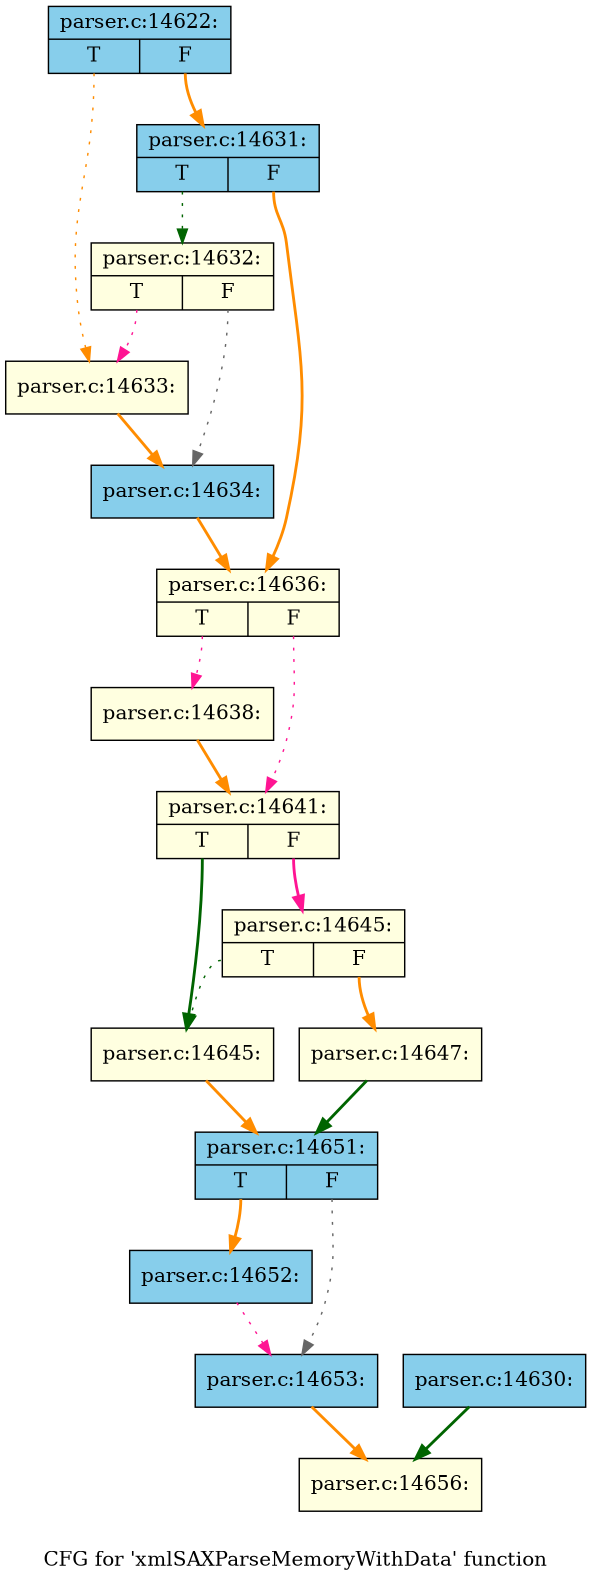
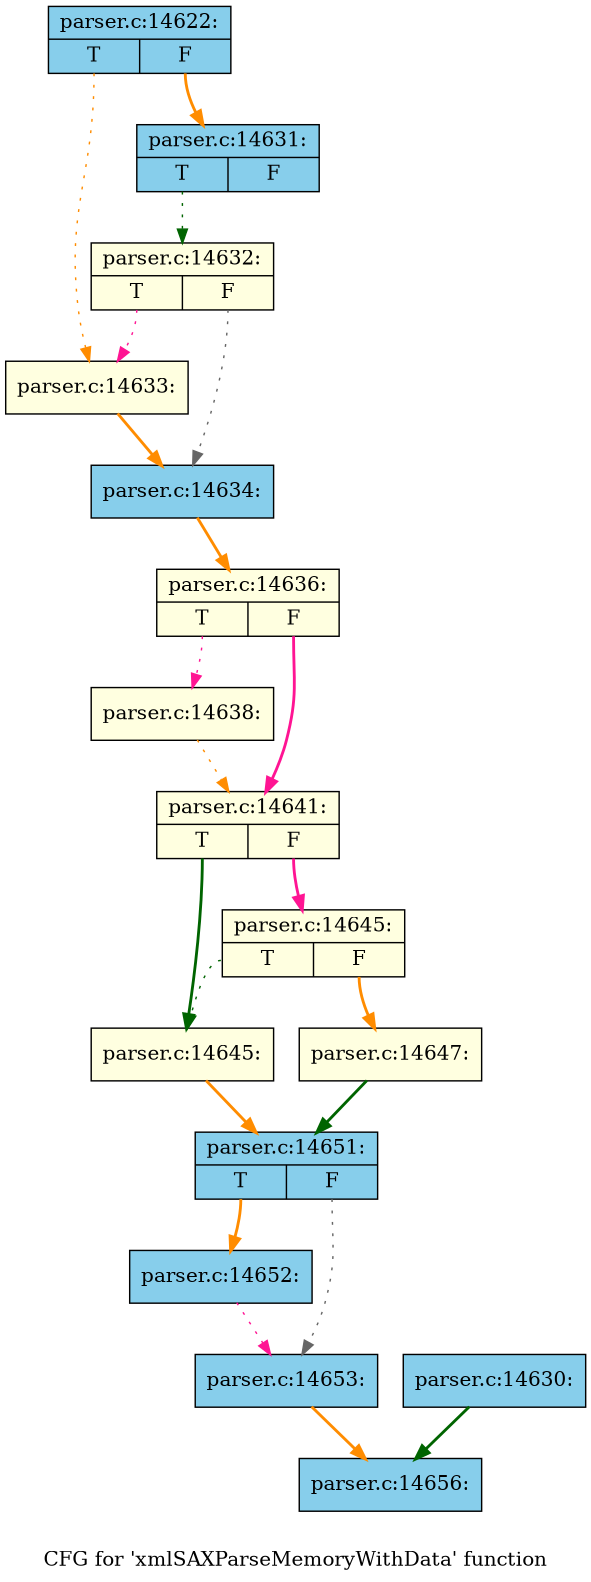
(301, 375) -> none
(293, 709) -> (293, 709)
(209, 760) -> (209, 760)
(390, 1485) -> (390, 1485)
